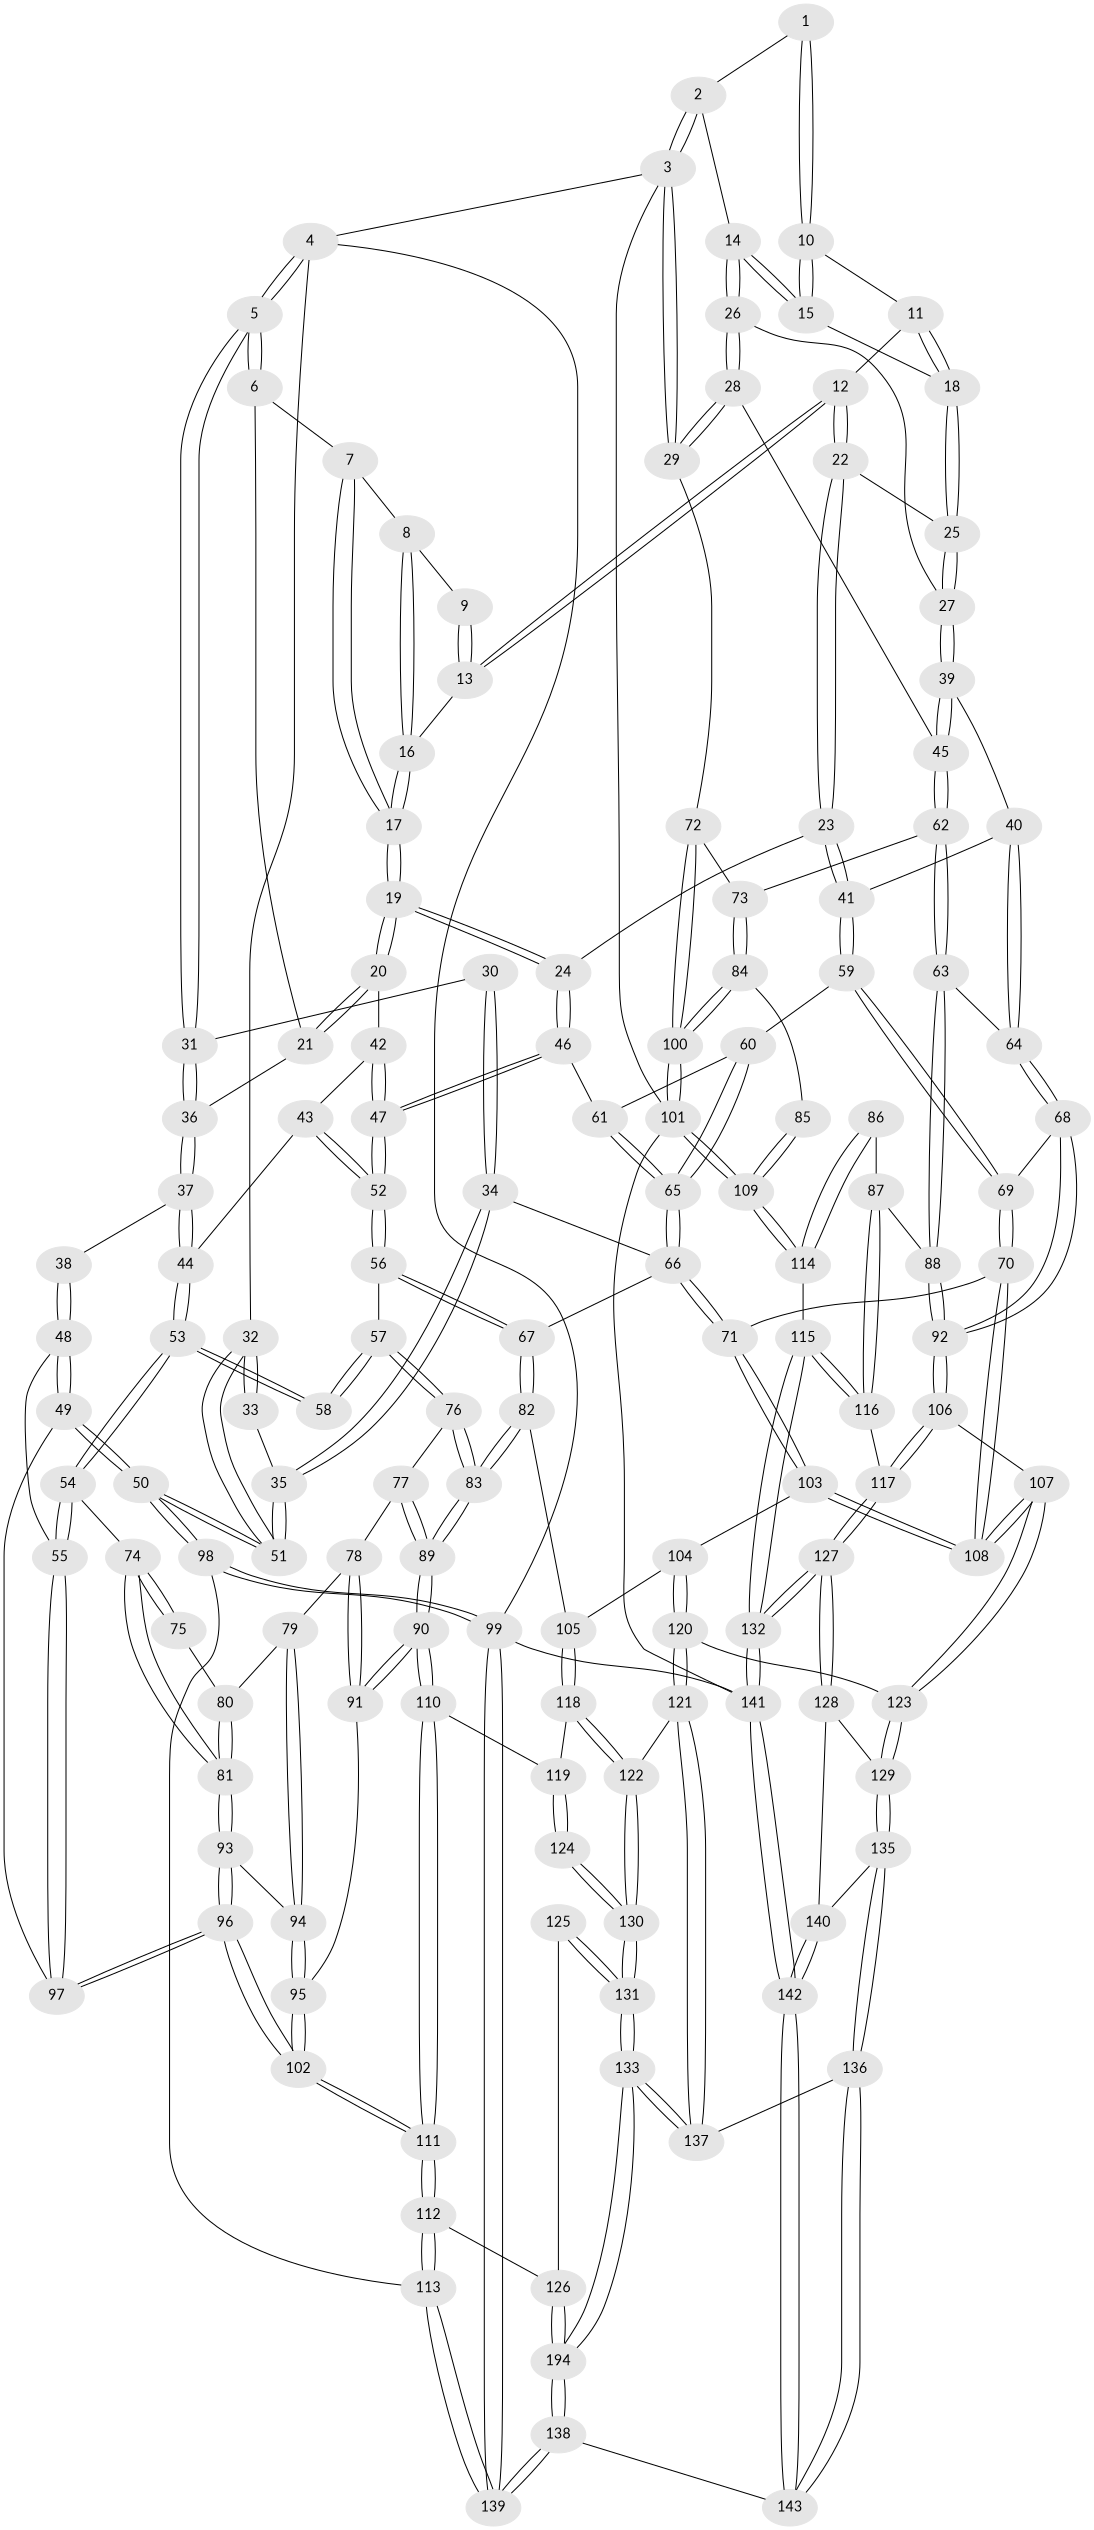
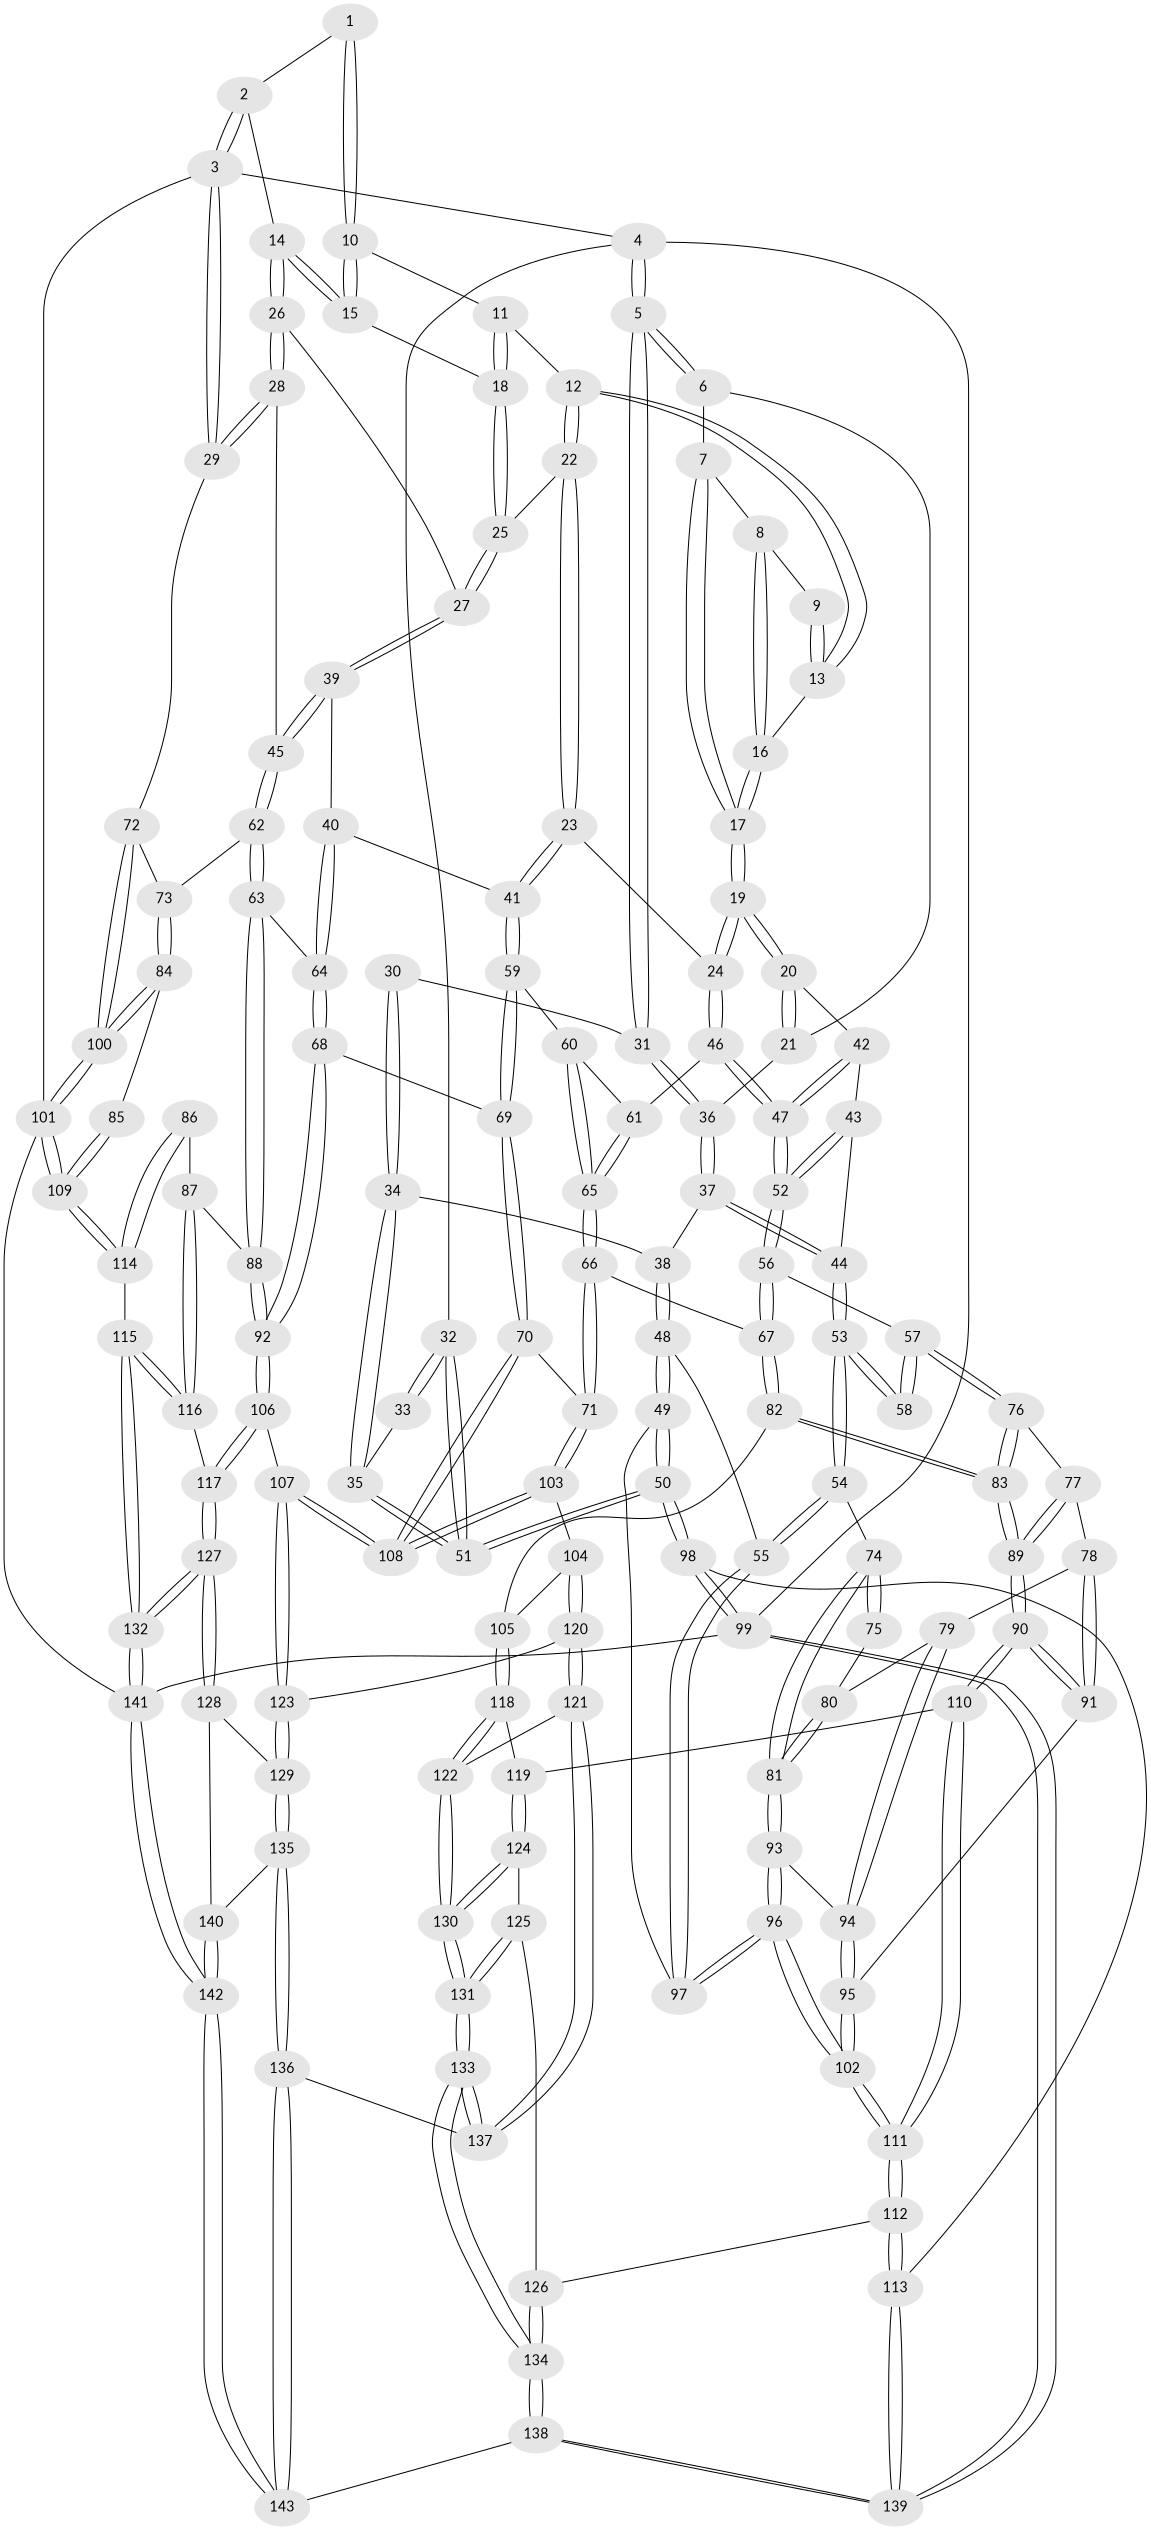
(582, 1228) -> (532, 1220)
none -> (519, 1886)
(558, 2362) -> (536, 2362)
